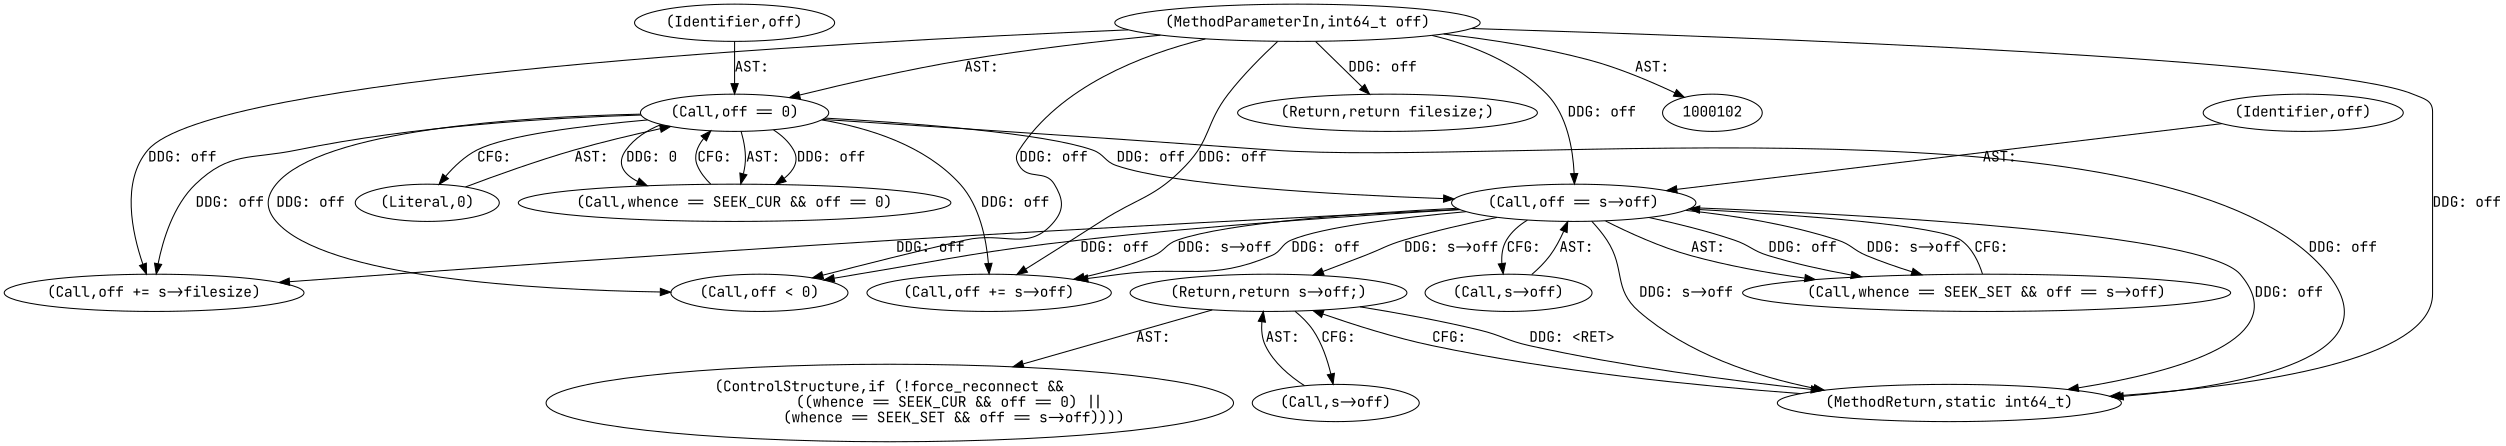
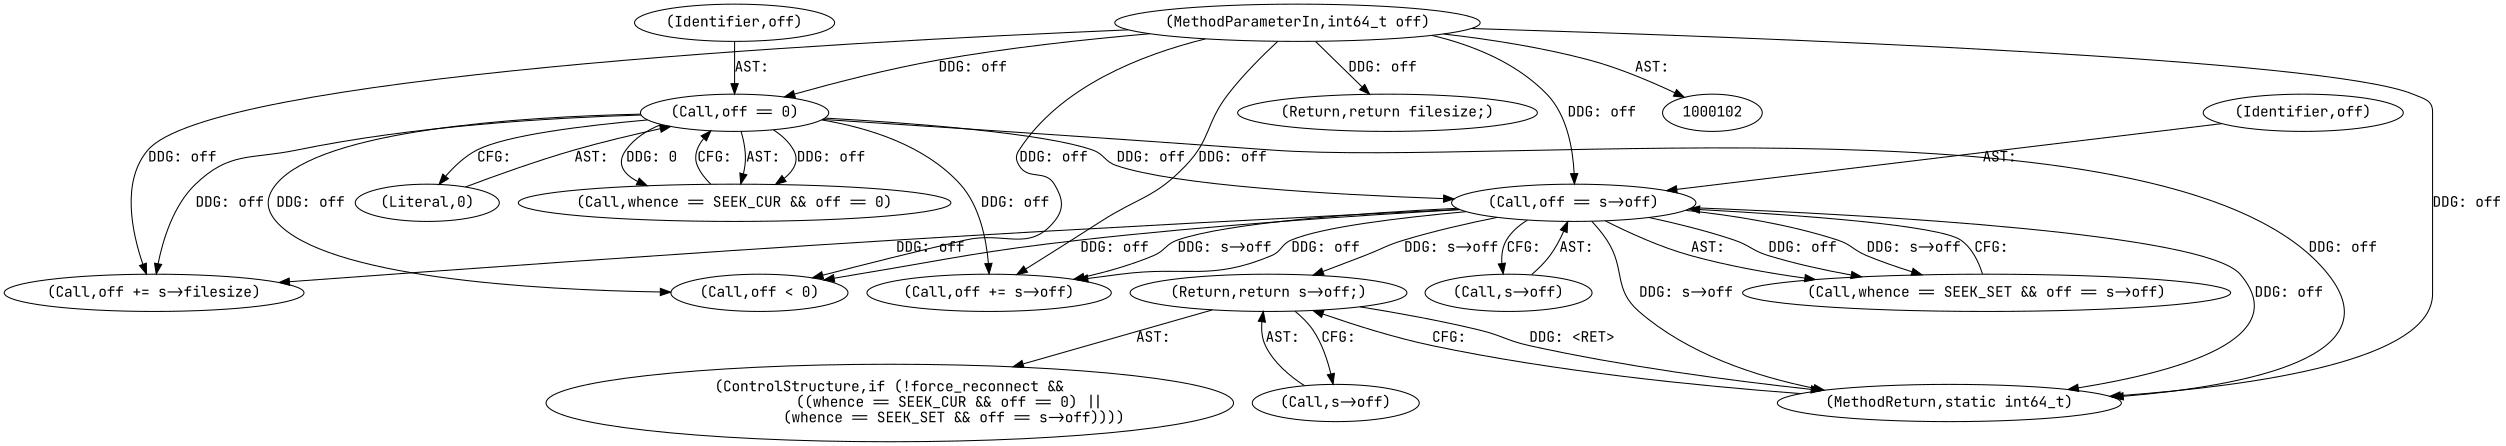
(986, 68) -> (973, 68)
